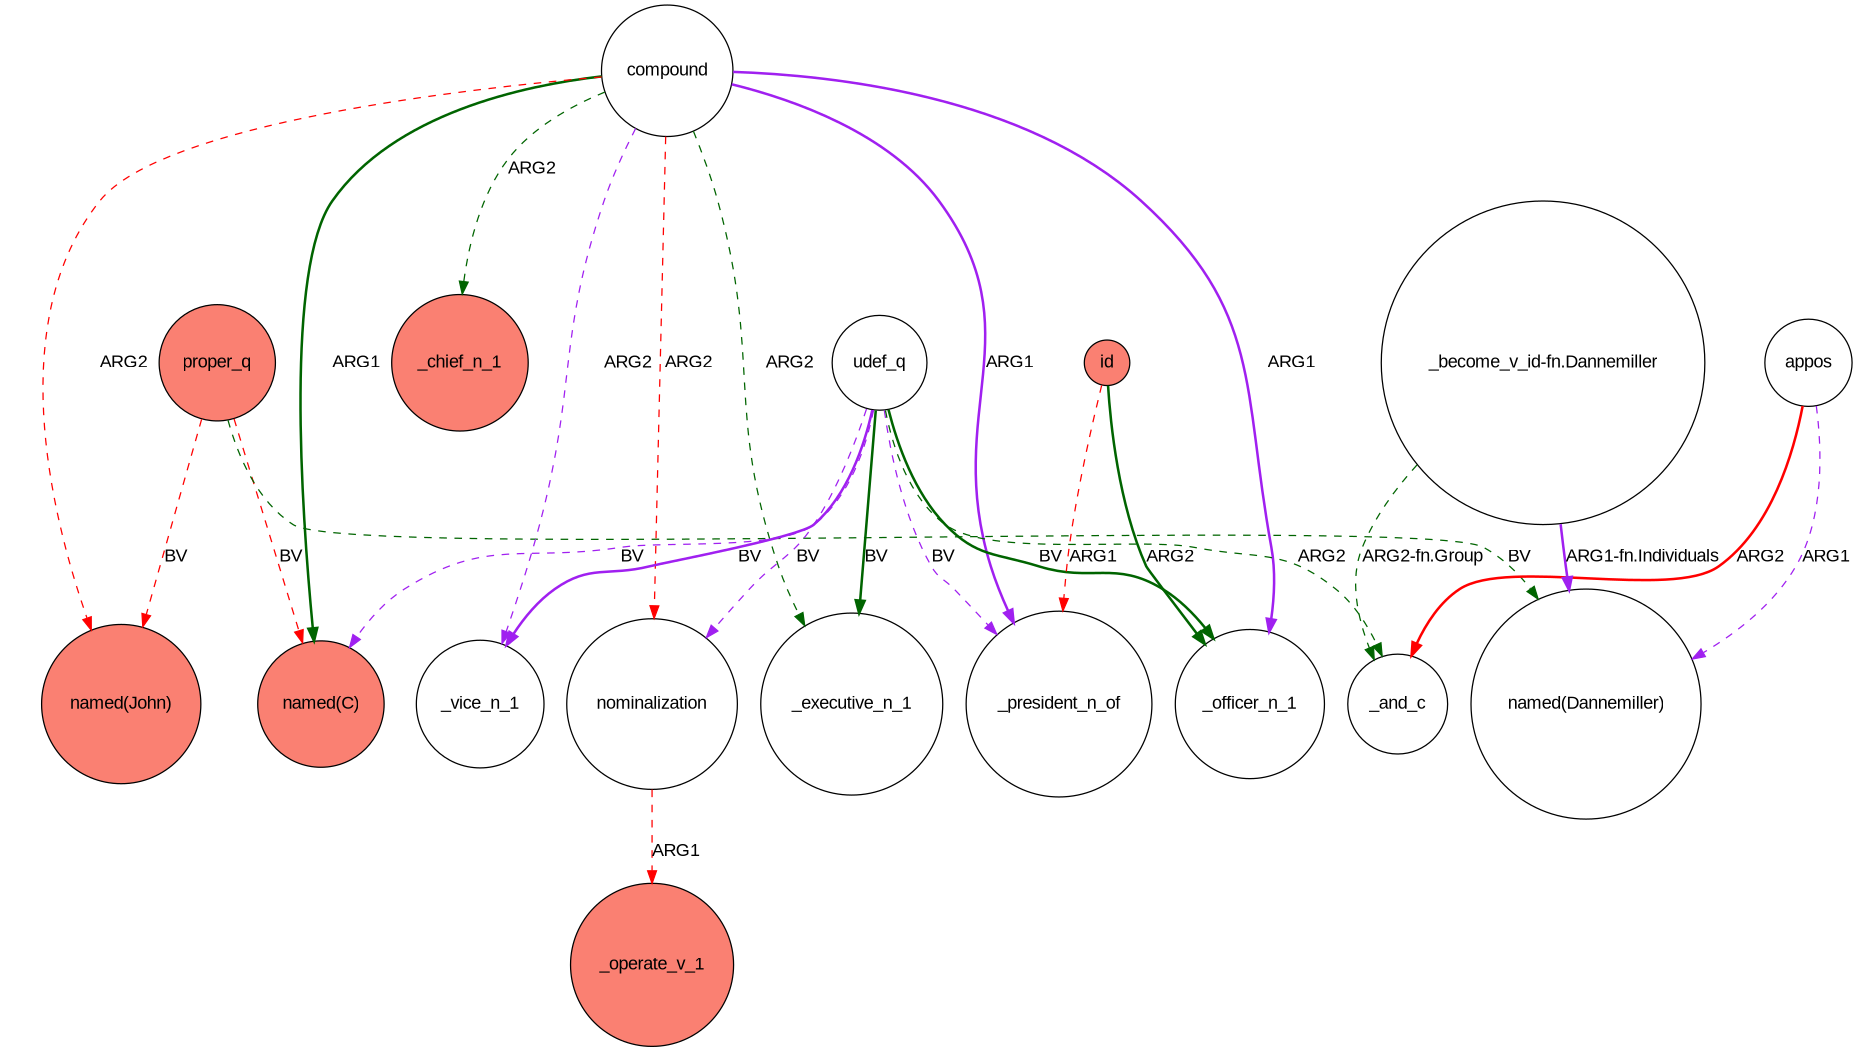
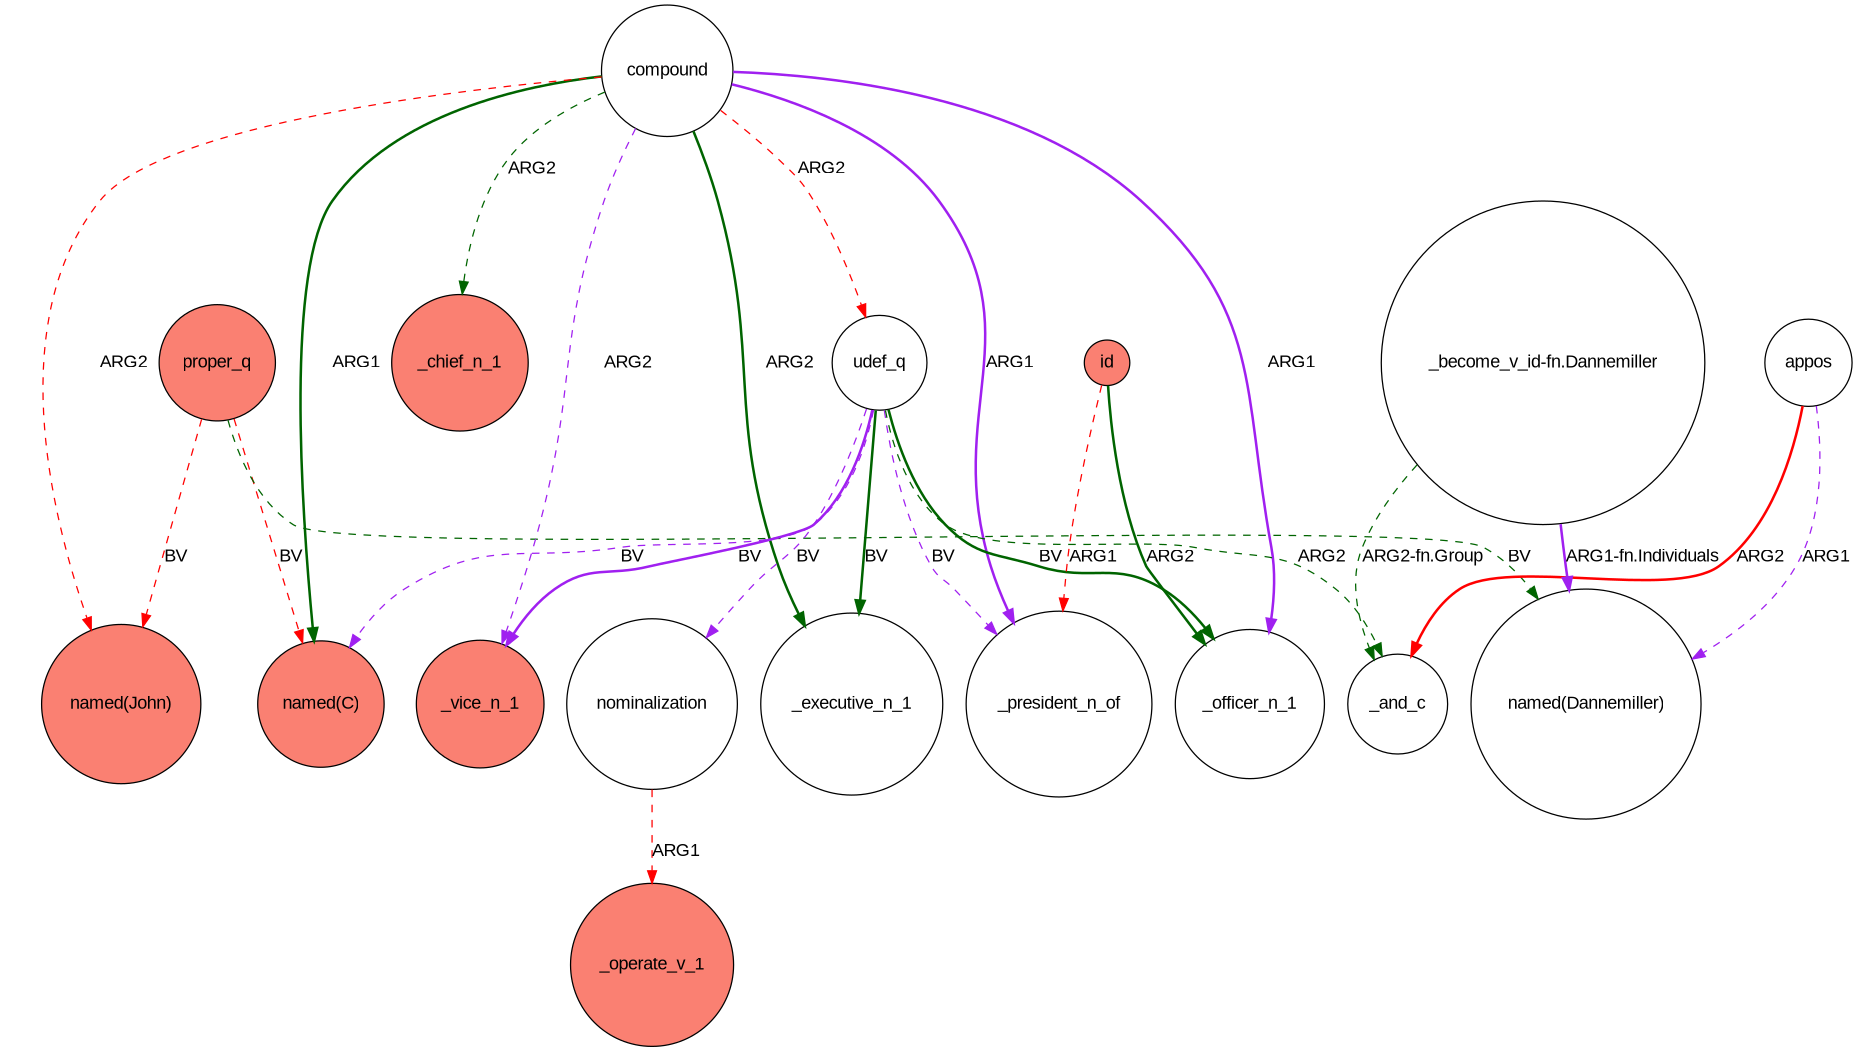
(660, 371) -> (810, 194)
(744, 374) -> (744, 374)
(480, 704) -> (480, 704)
